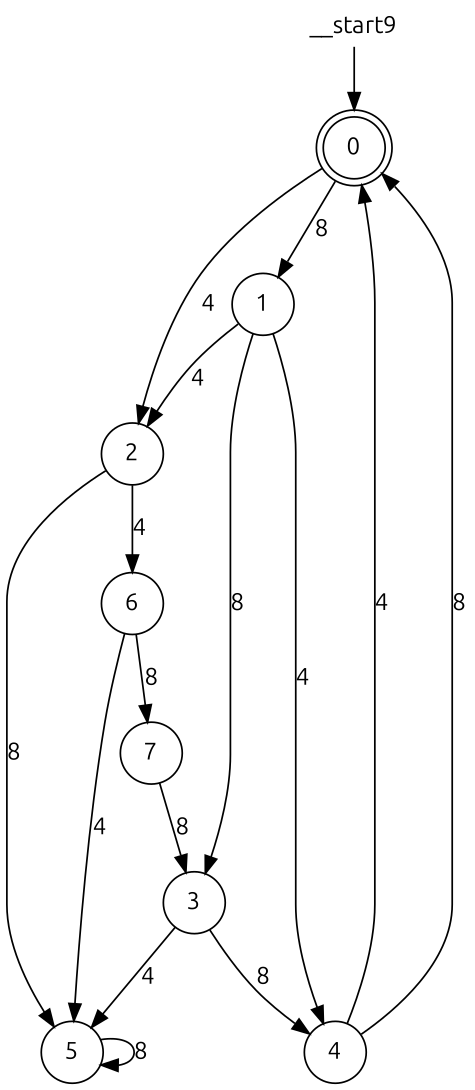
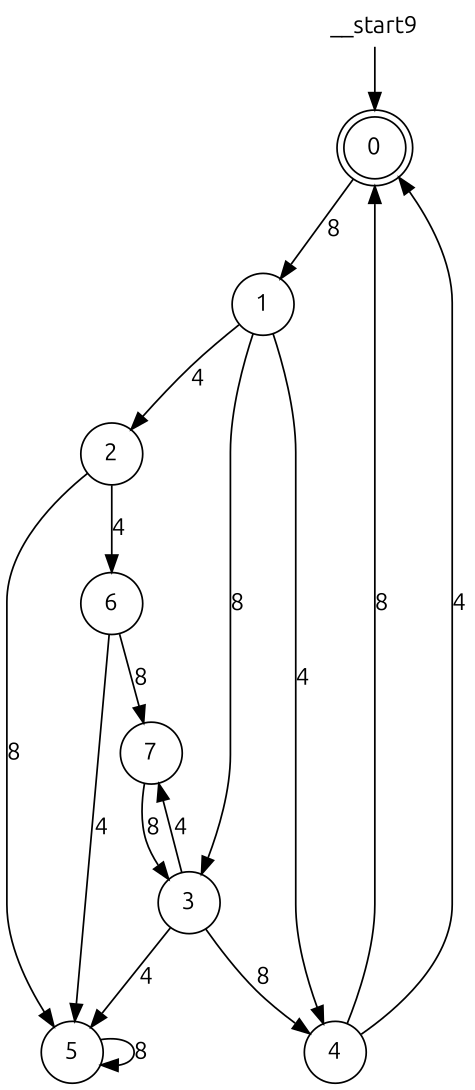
(206, 268) -> none
none -> (172, 836)
